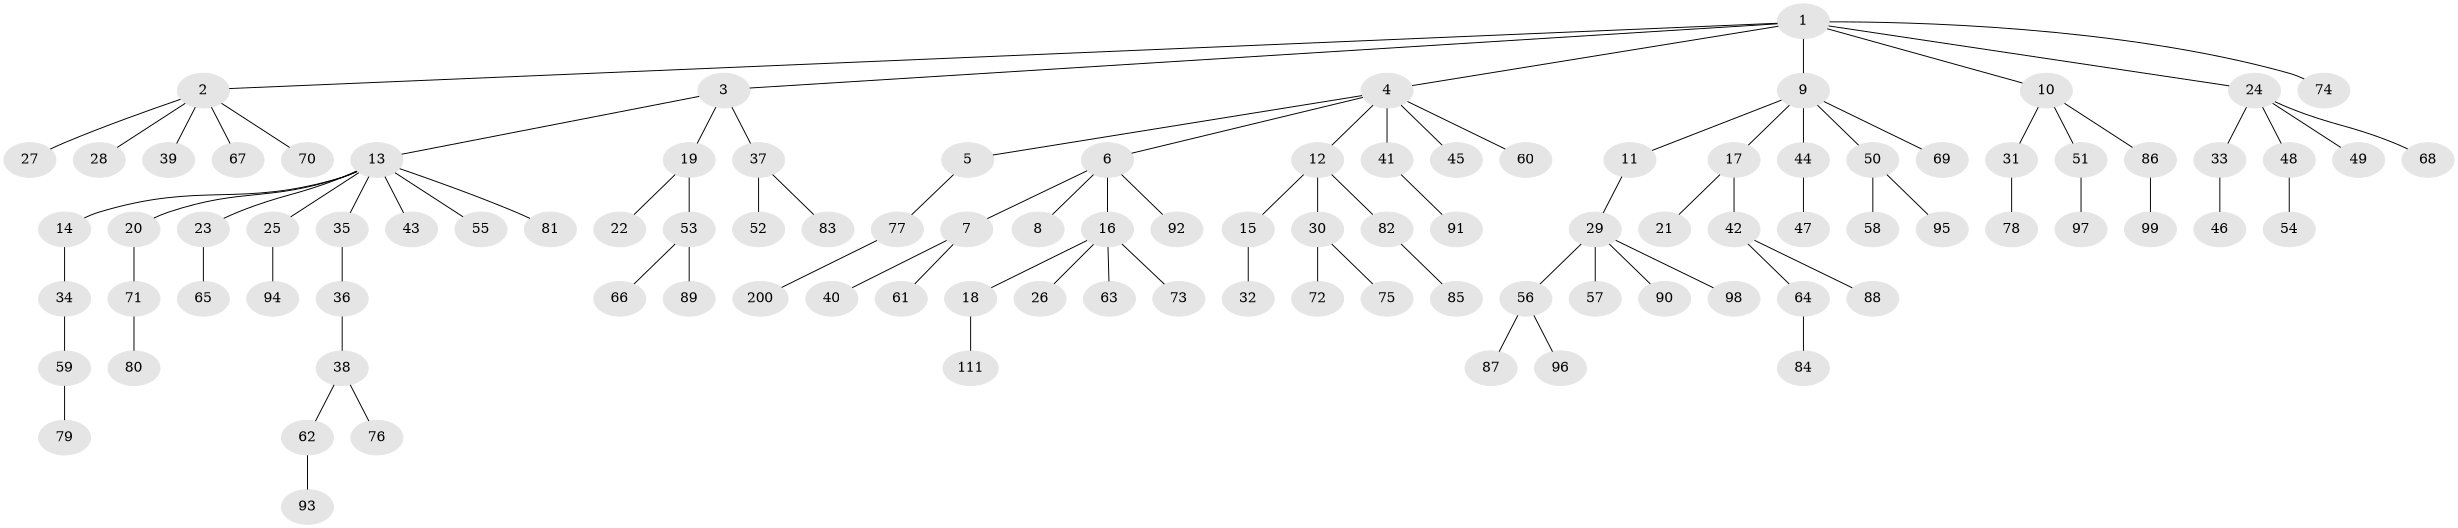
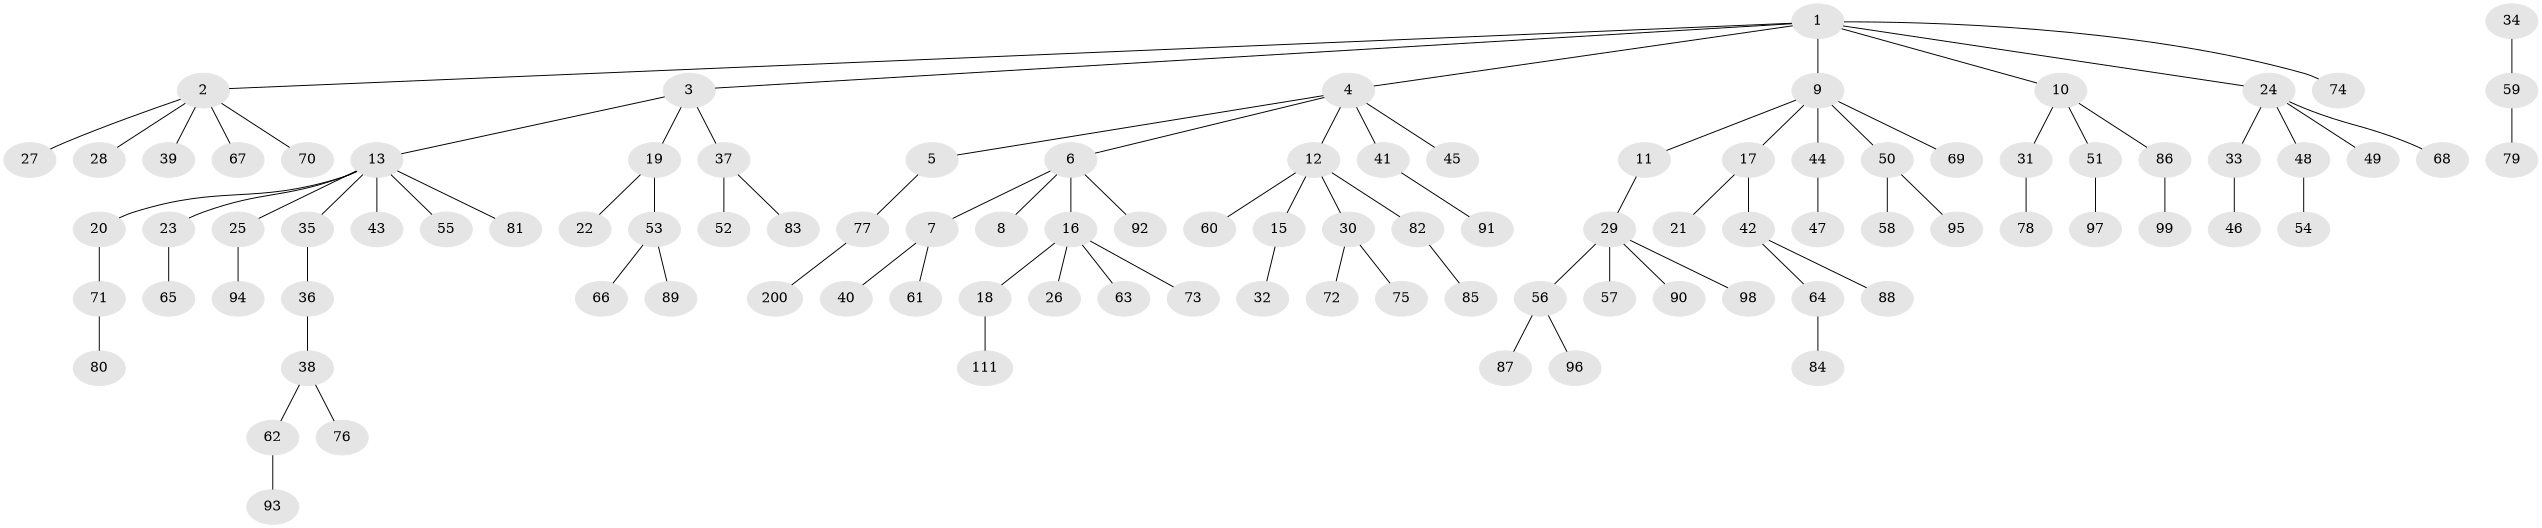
(1456, 125) -> (1262, 195)
(65, 229) -> none
